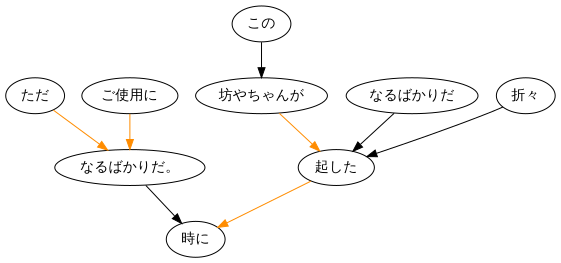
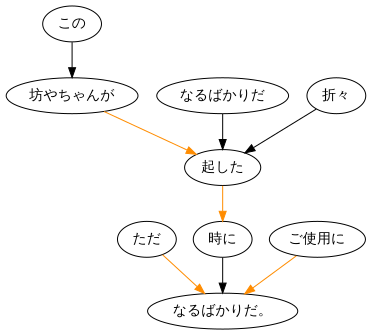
(160, 201) -> (223, 270)
